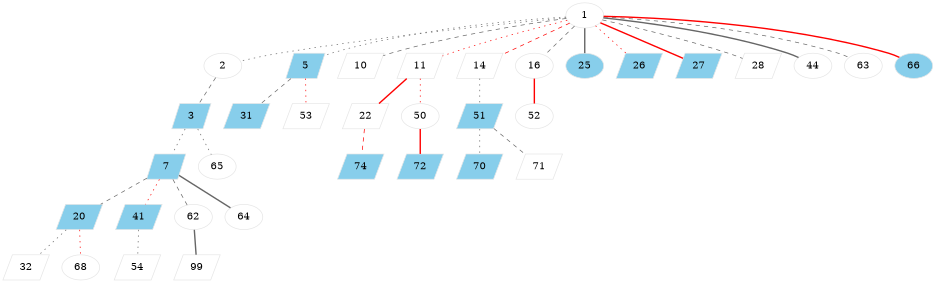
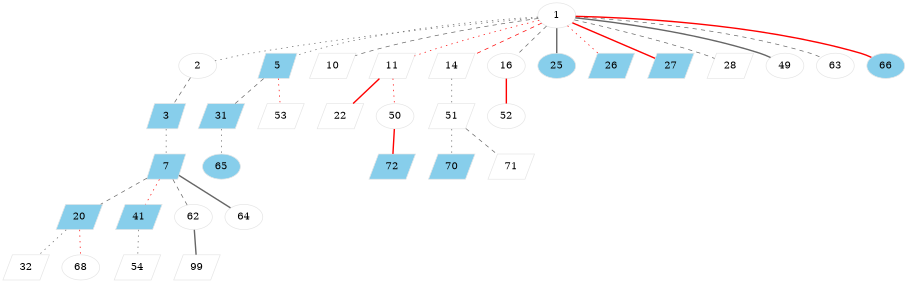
(813, 66) -> (785, 66)
(480, 116) -> (452, 116)
(205, 142) -> (221, 141)
(217, 167) -> (221, 167)
(361, 167) -> none
